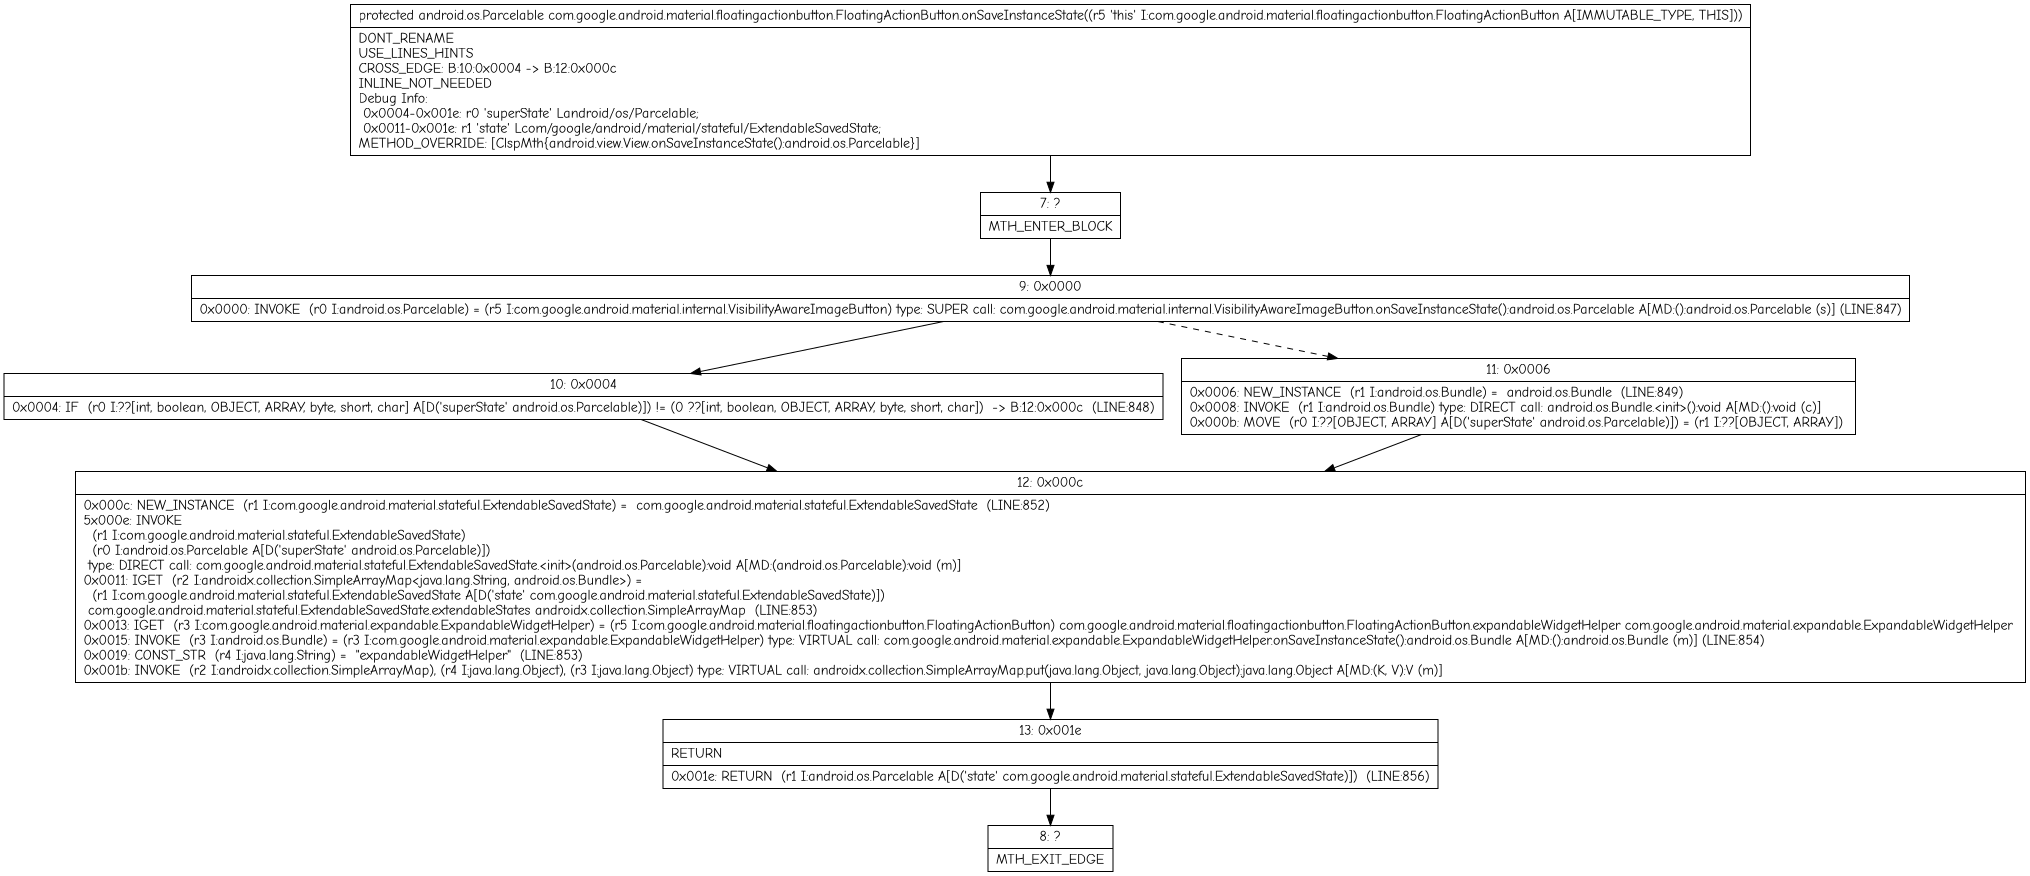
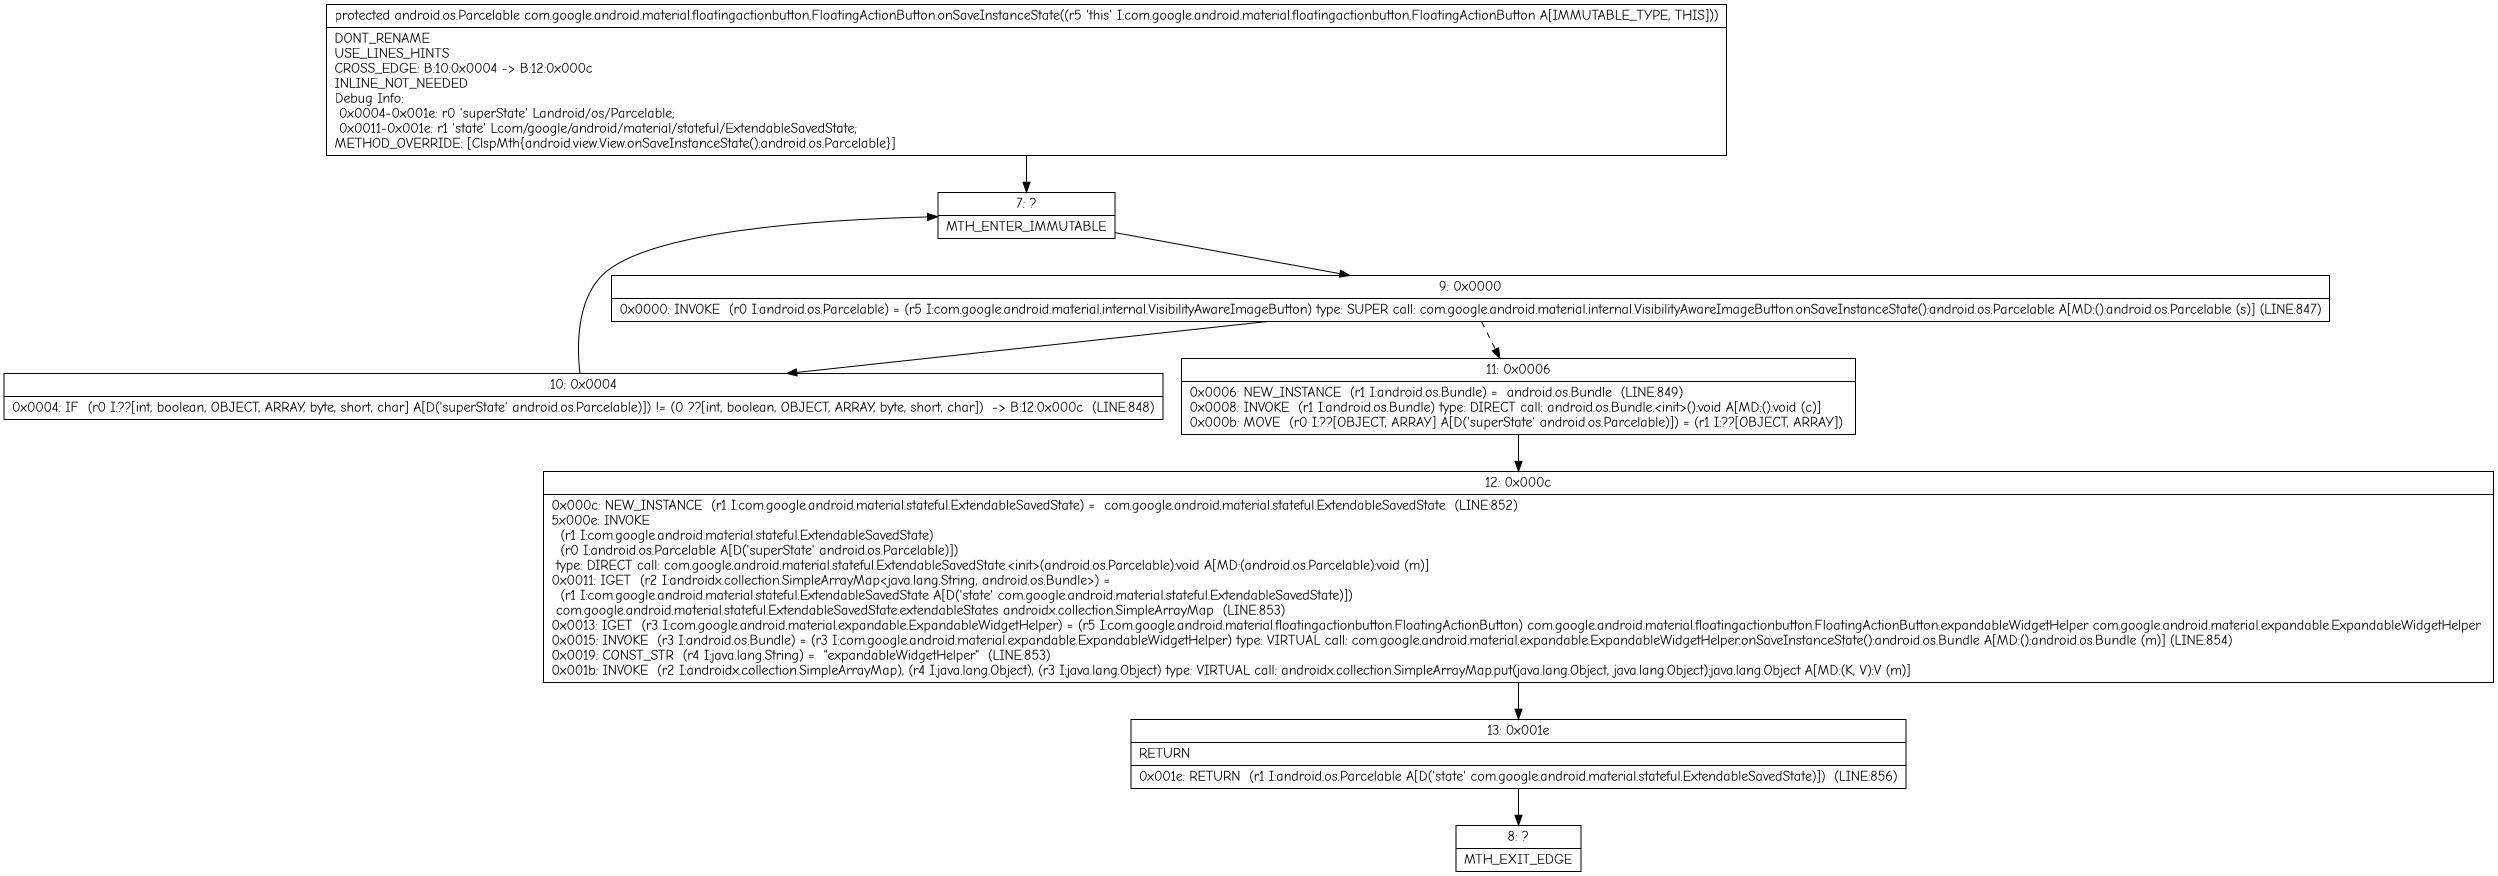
(1050, 226) -> (1026, 226)
(704, 444) -> (709, 236)
